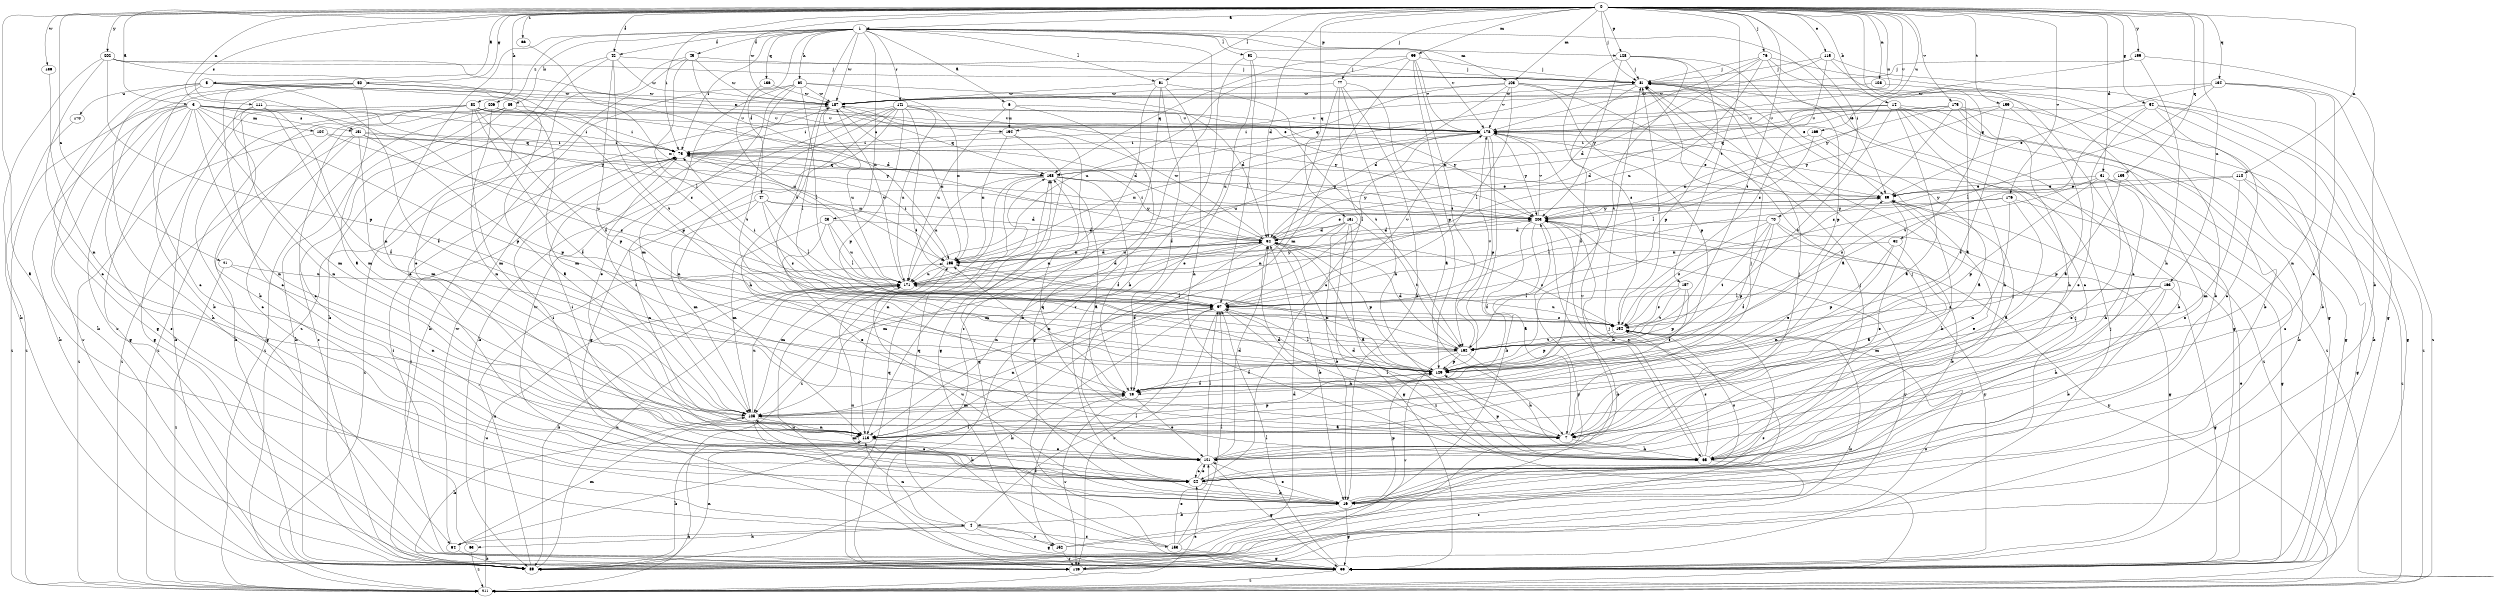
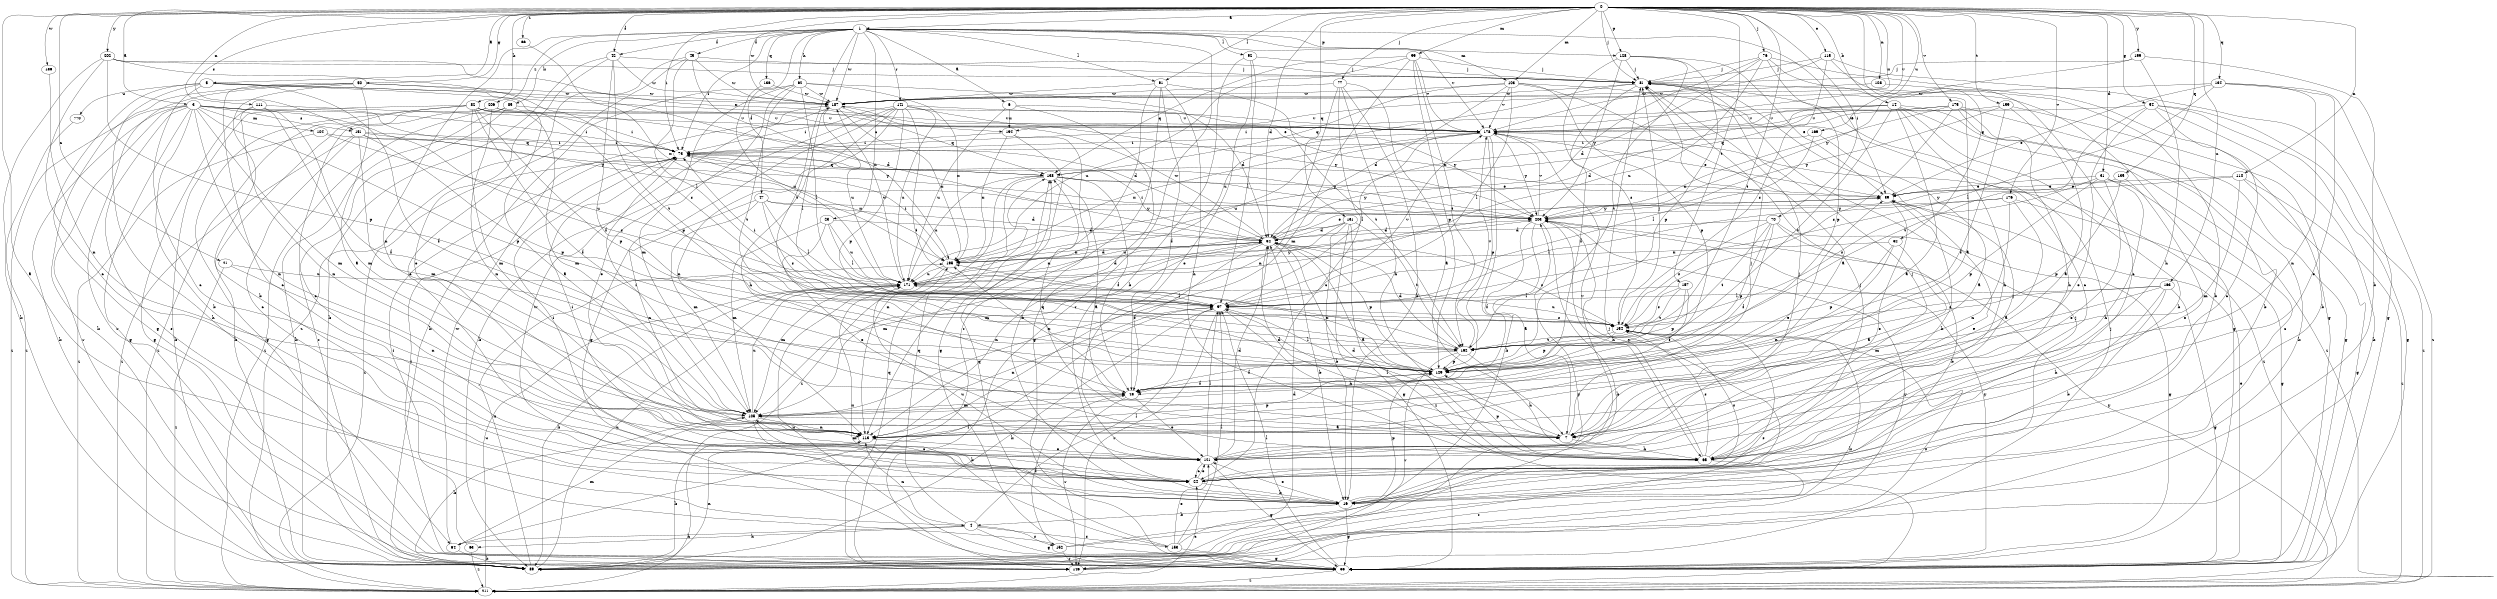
(77, 119) -> (77, 119)
